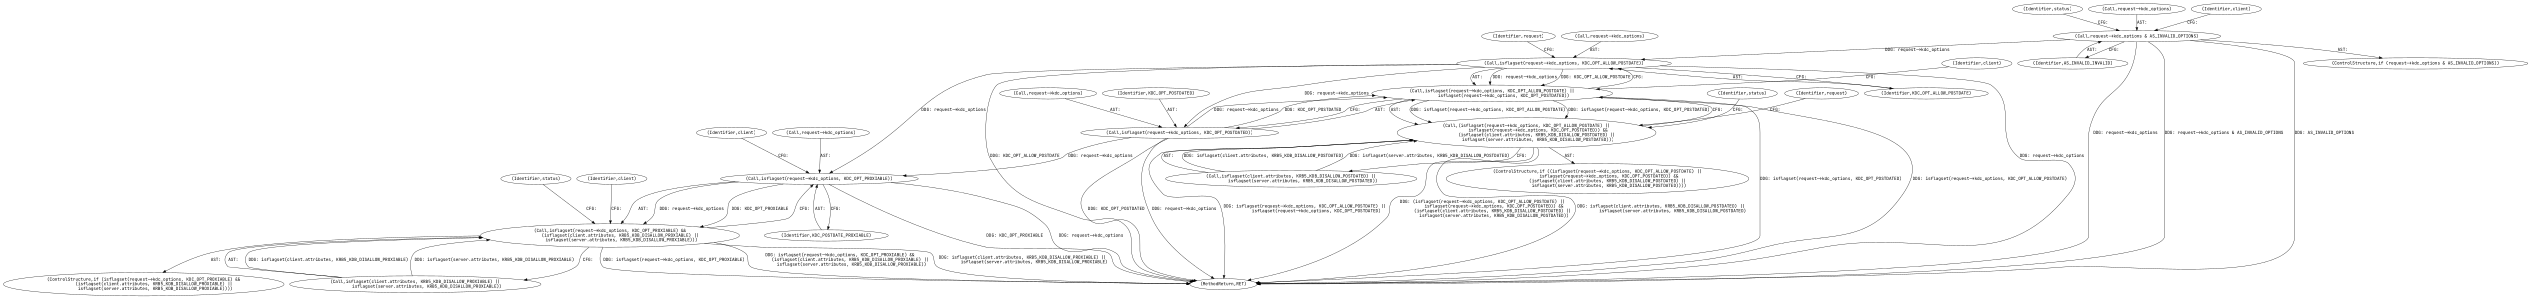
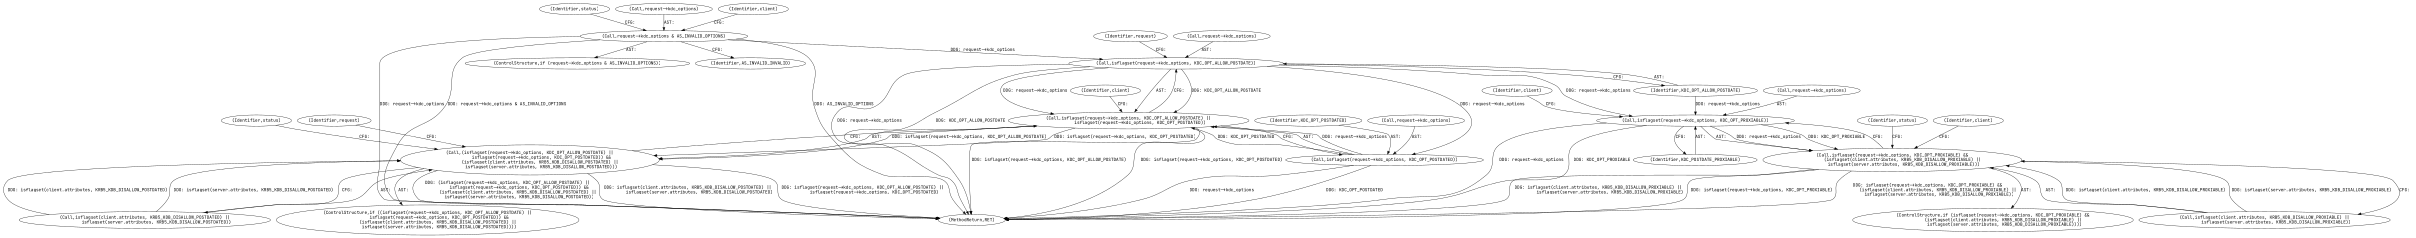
(2086, 48) -> none
(1021, 166) -> (1695, 104)
